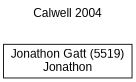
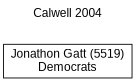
(68, 61) -> (68, 61)
